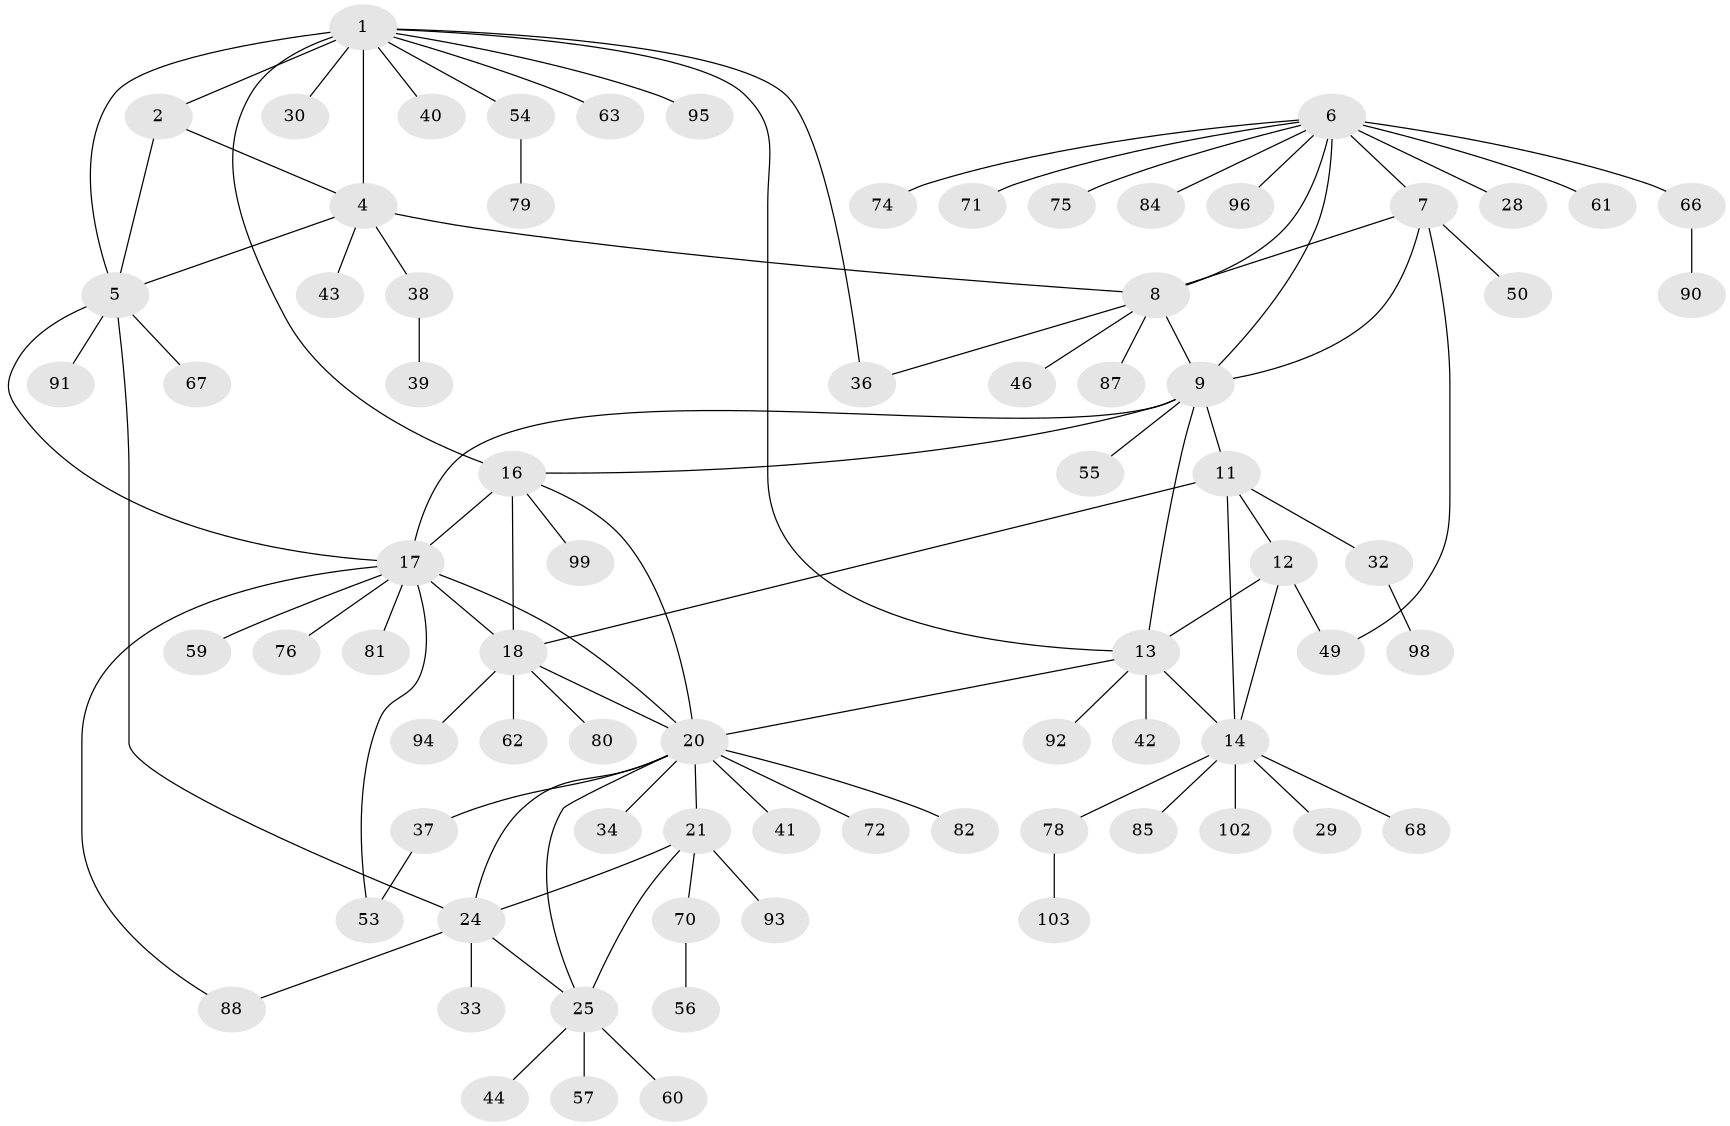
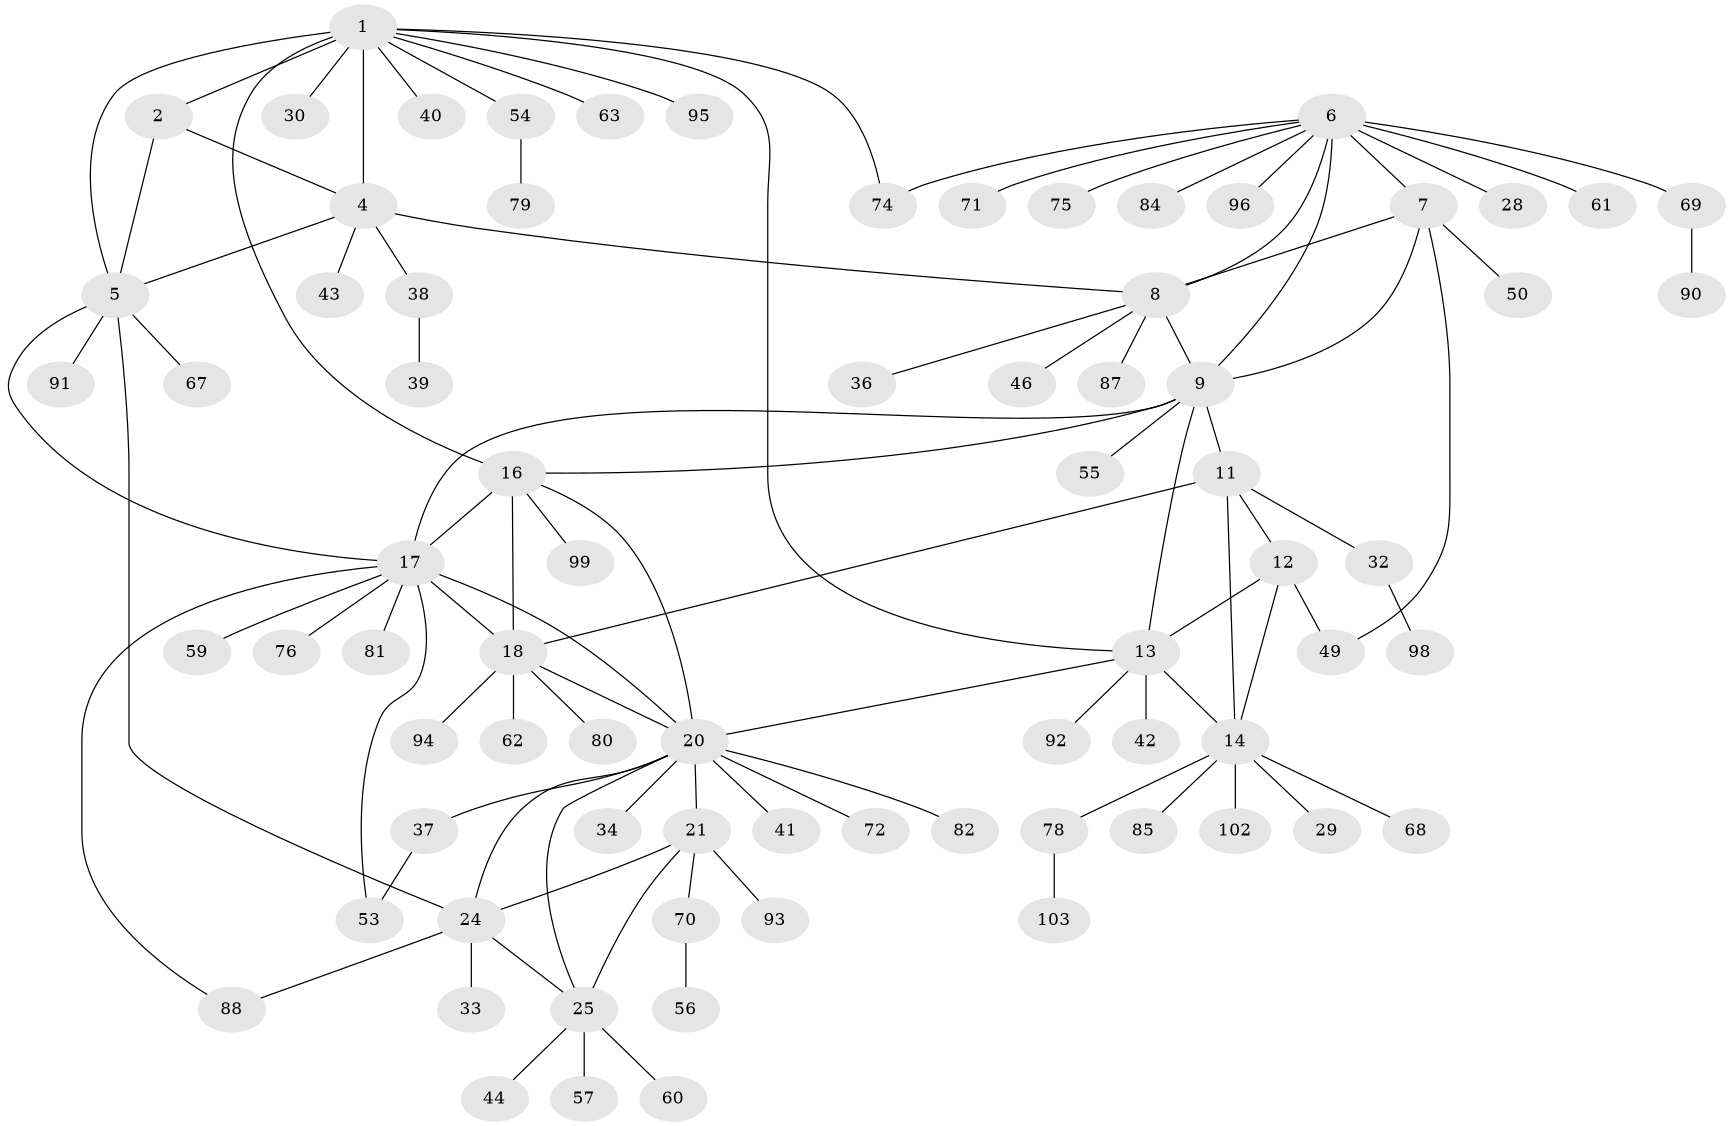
(733, 69) -> (669, 49)
(1692, 206) -> (1692, 206)
